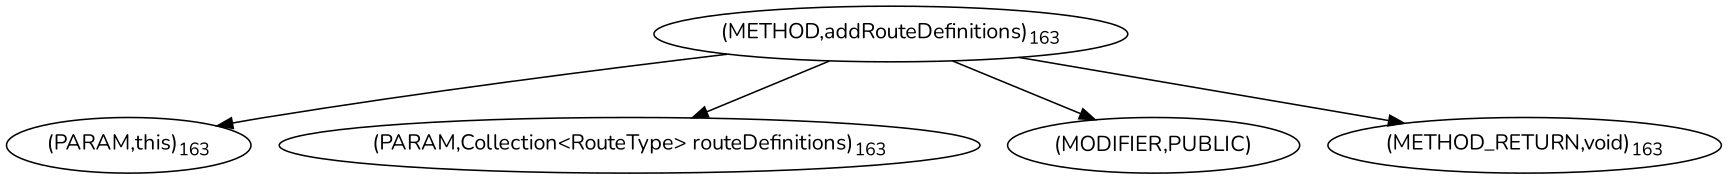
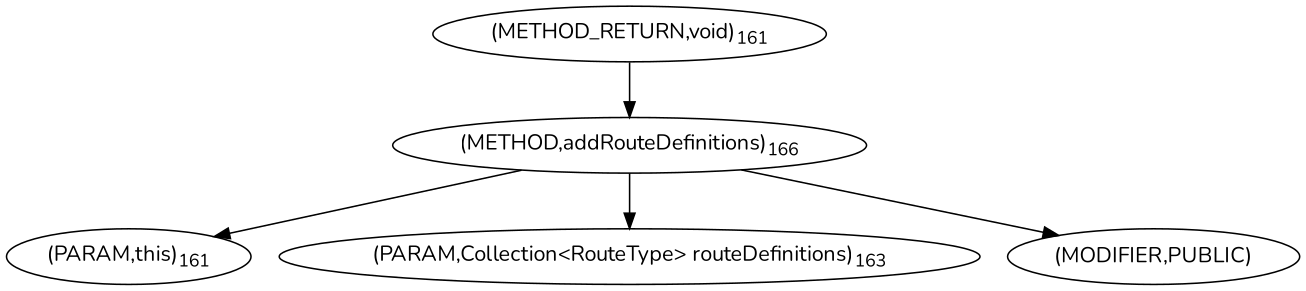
(1045, 32) -> (783, 143)
(1204, 89) -> (630, 82)
(194, 143) -> (194, 254)
(1648, 143) -> (752, 32)
